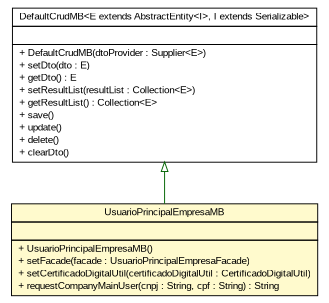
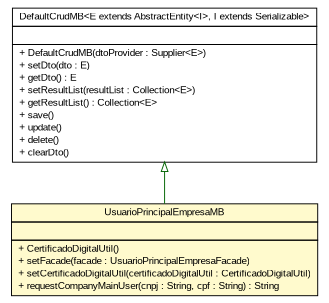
(86, 249) -> (69, 249)
